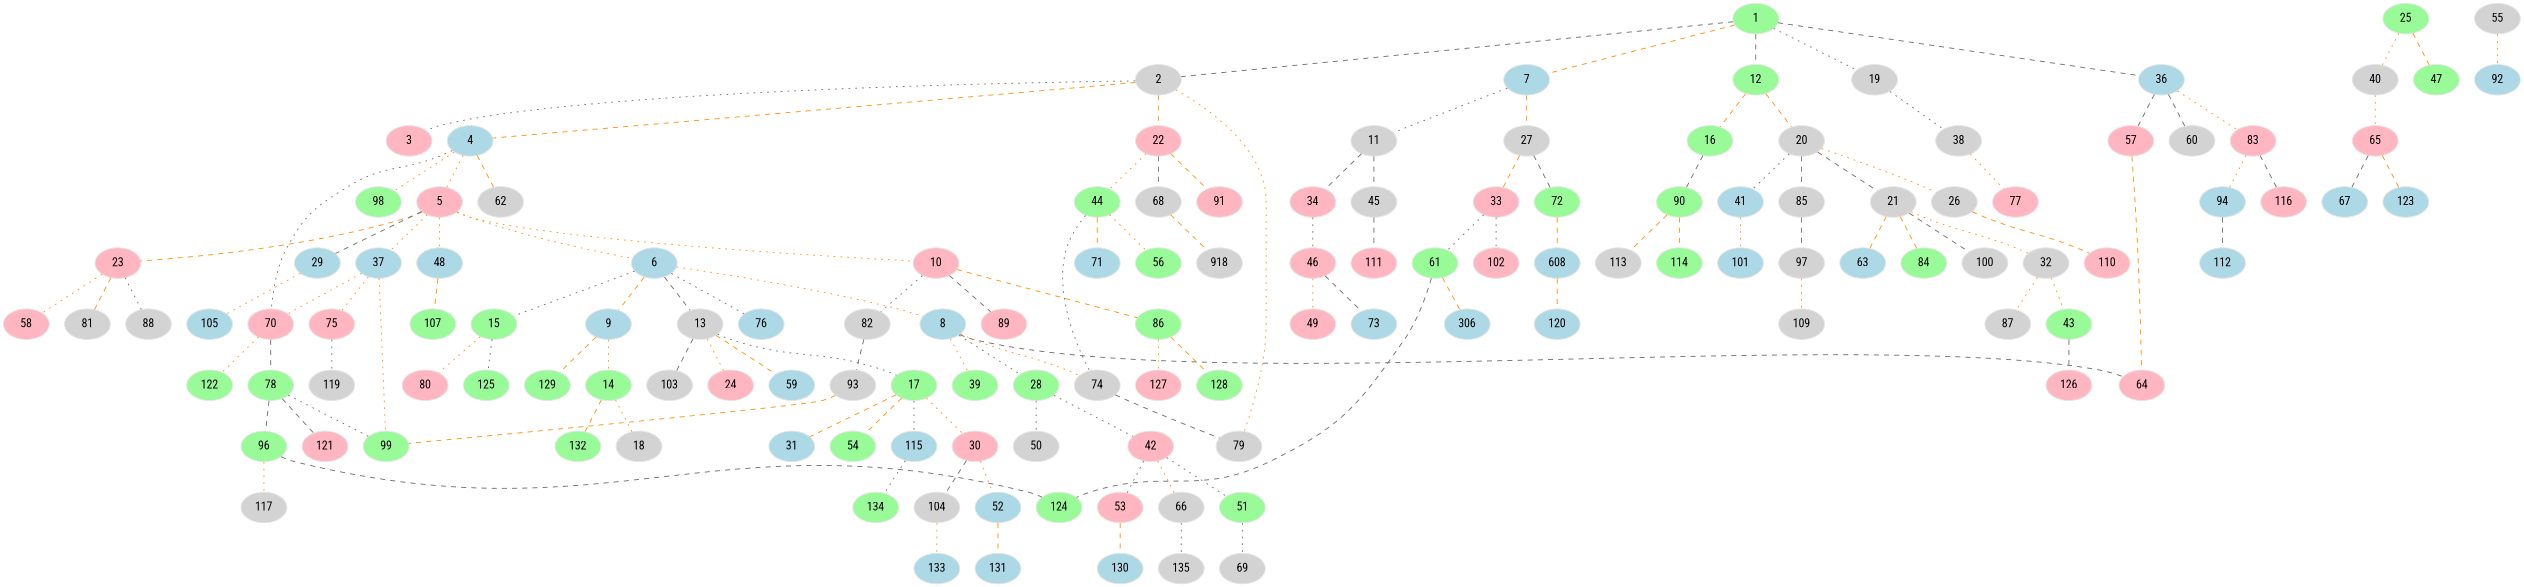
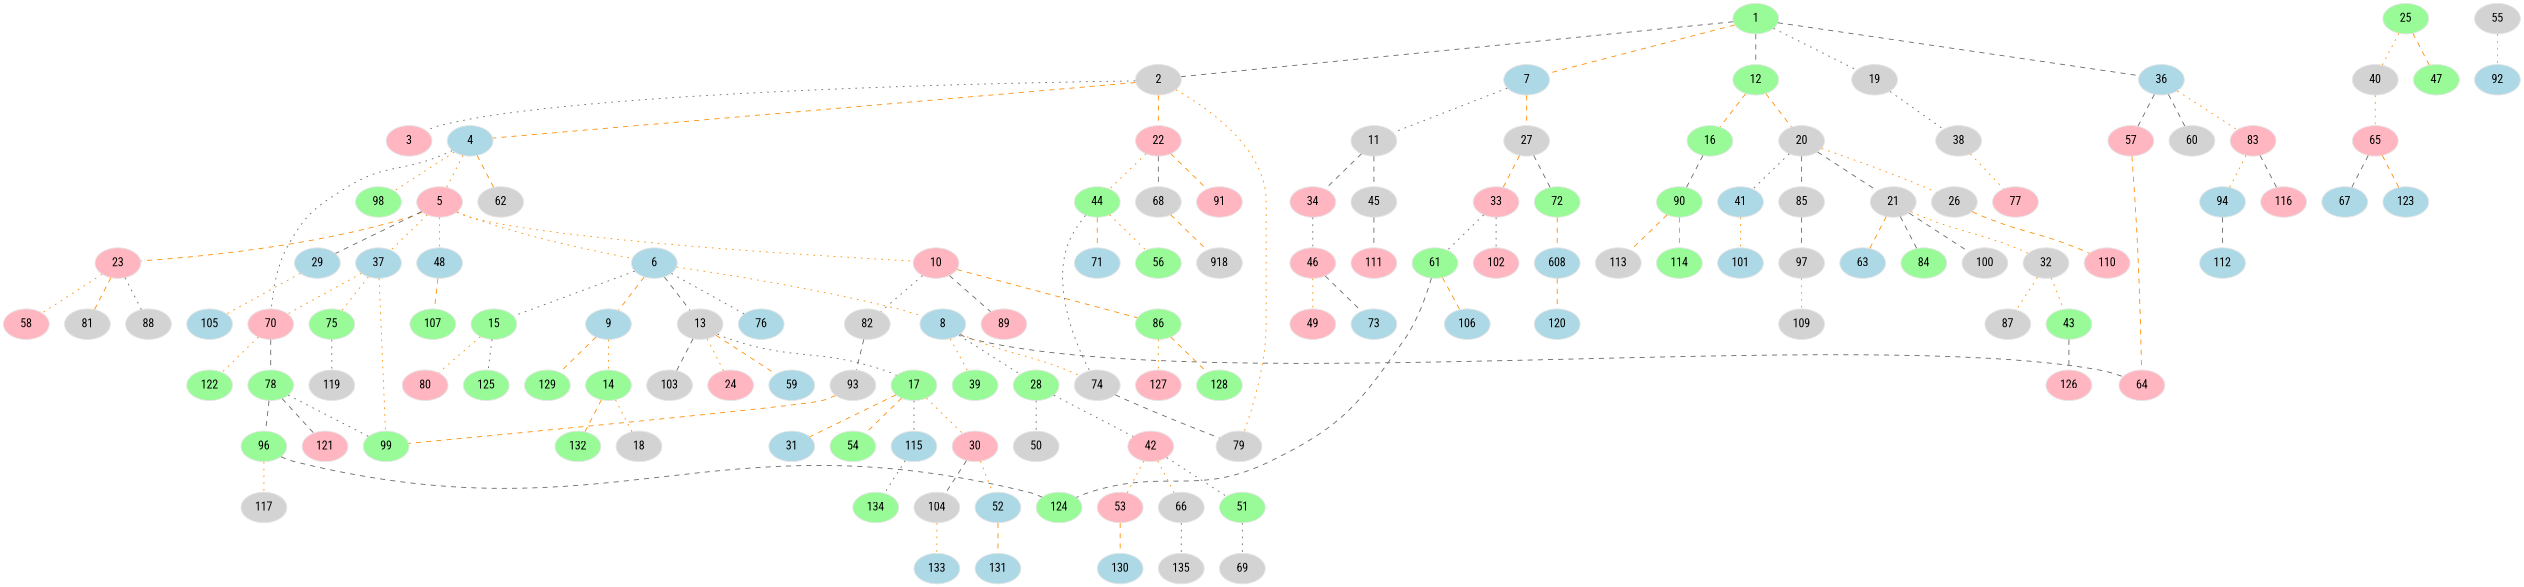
(1909, 233) -> (1909, 233)
(332, 324) -> (332, 324)
(1467, 324) -> (1467, 324)
(1135, 477) -> (1135, 477)
